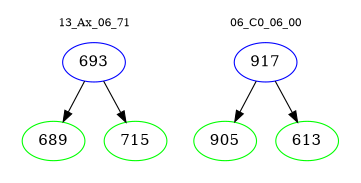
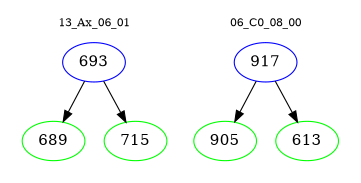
(95, 24) -> (95, 24)
(266, 24) -> (266, 24)
